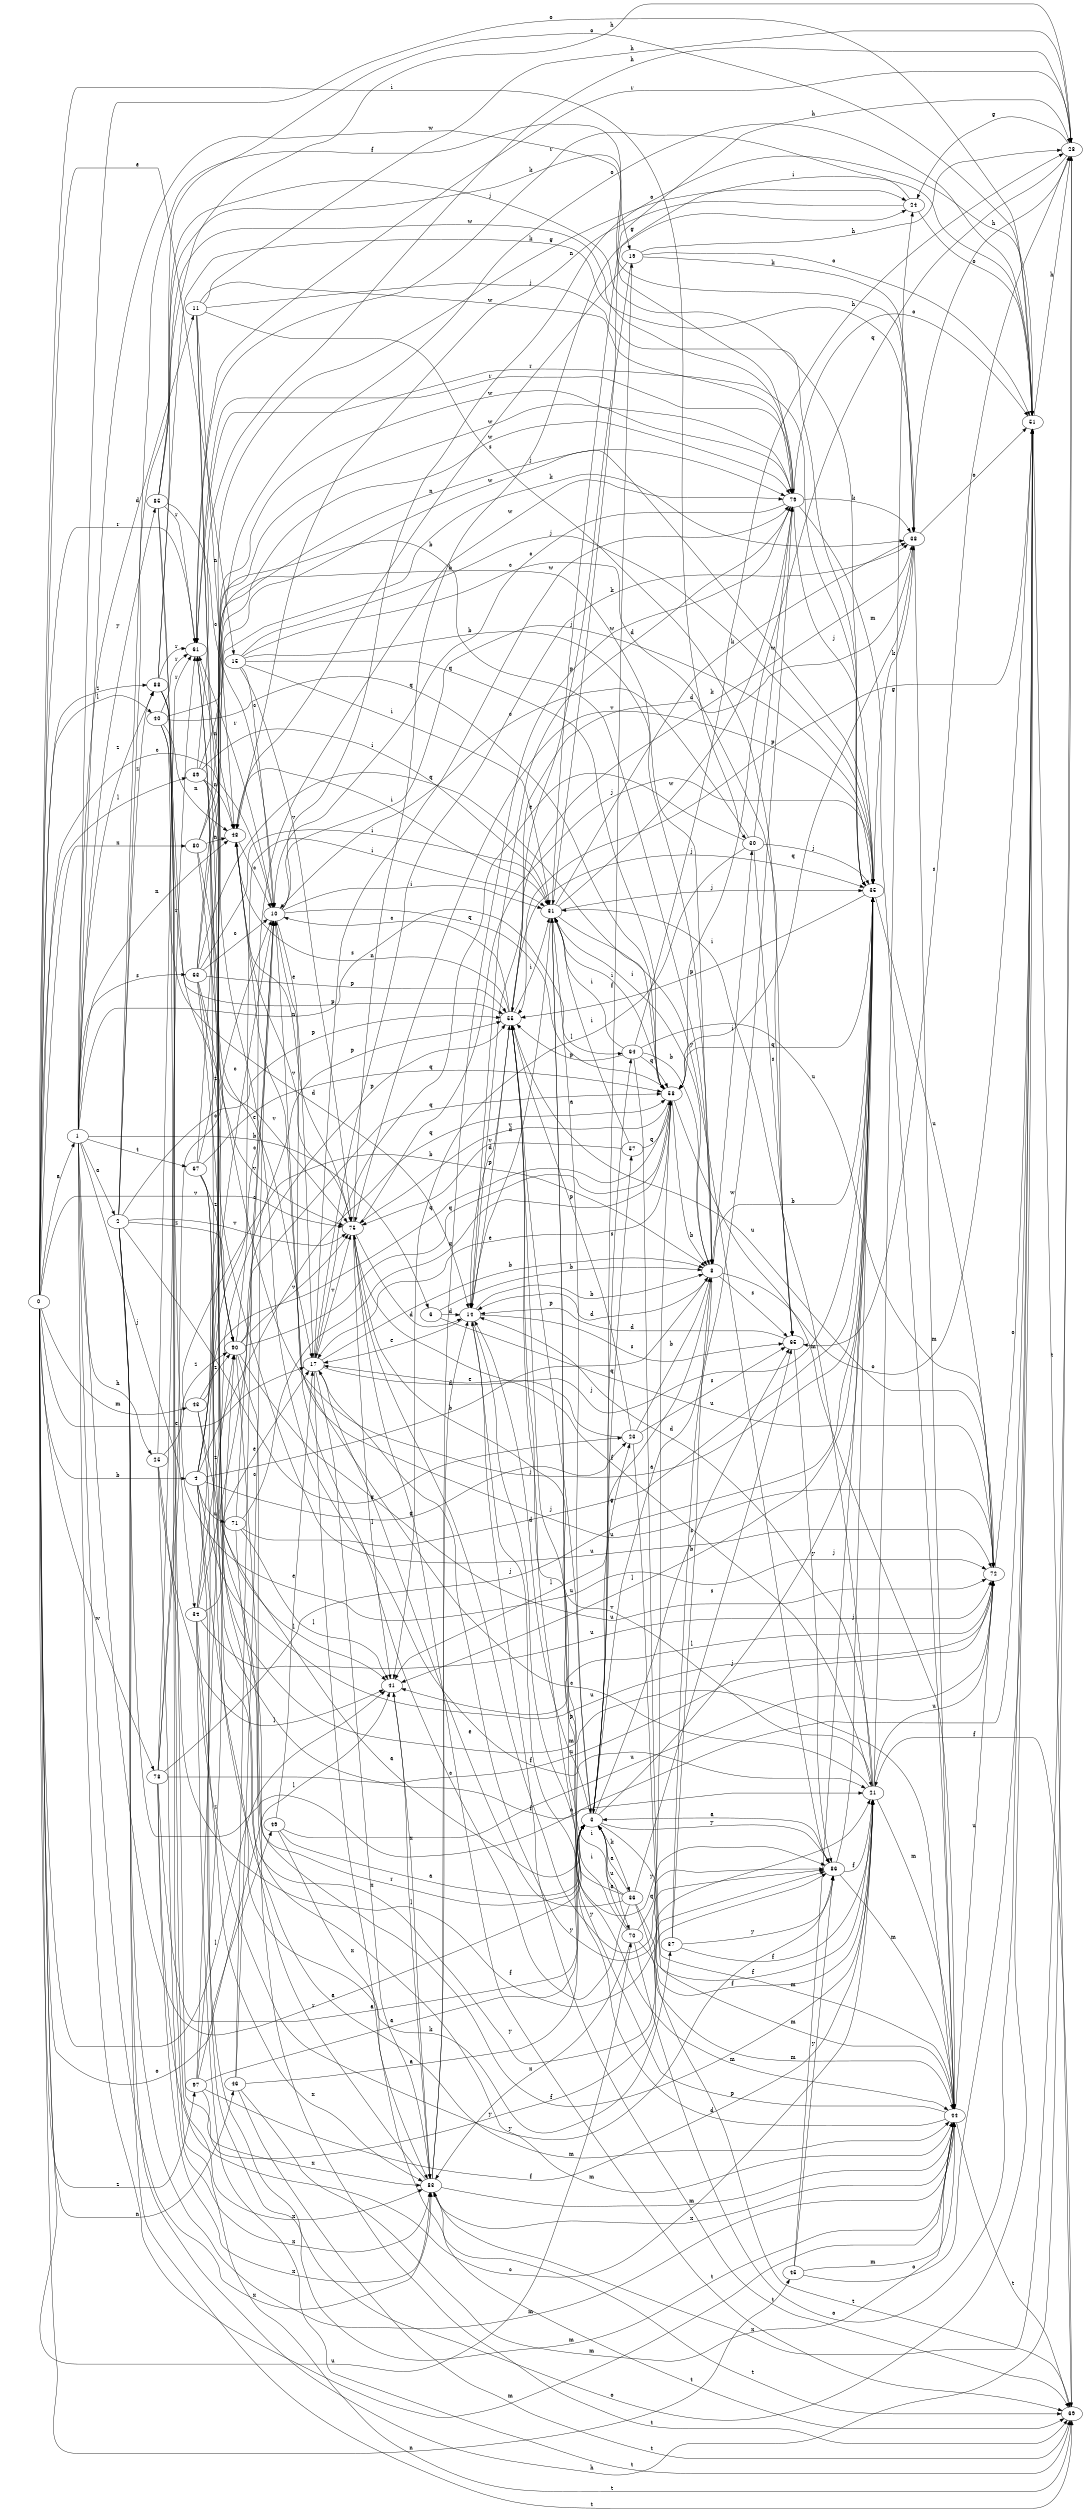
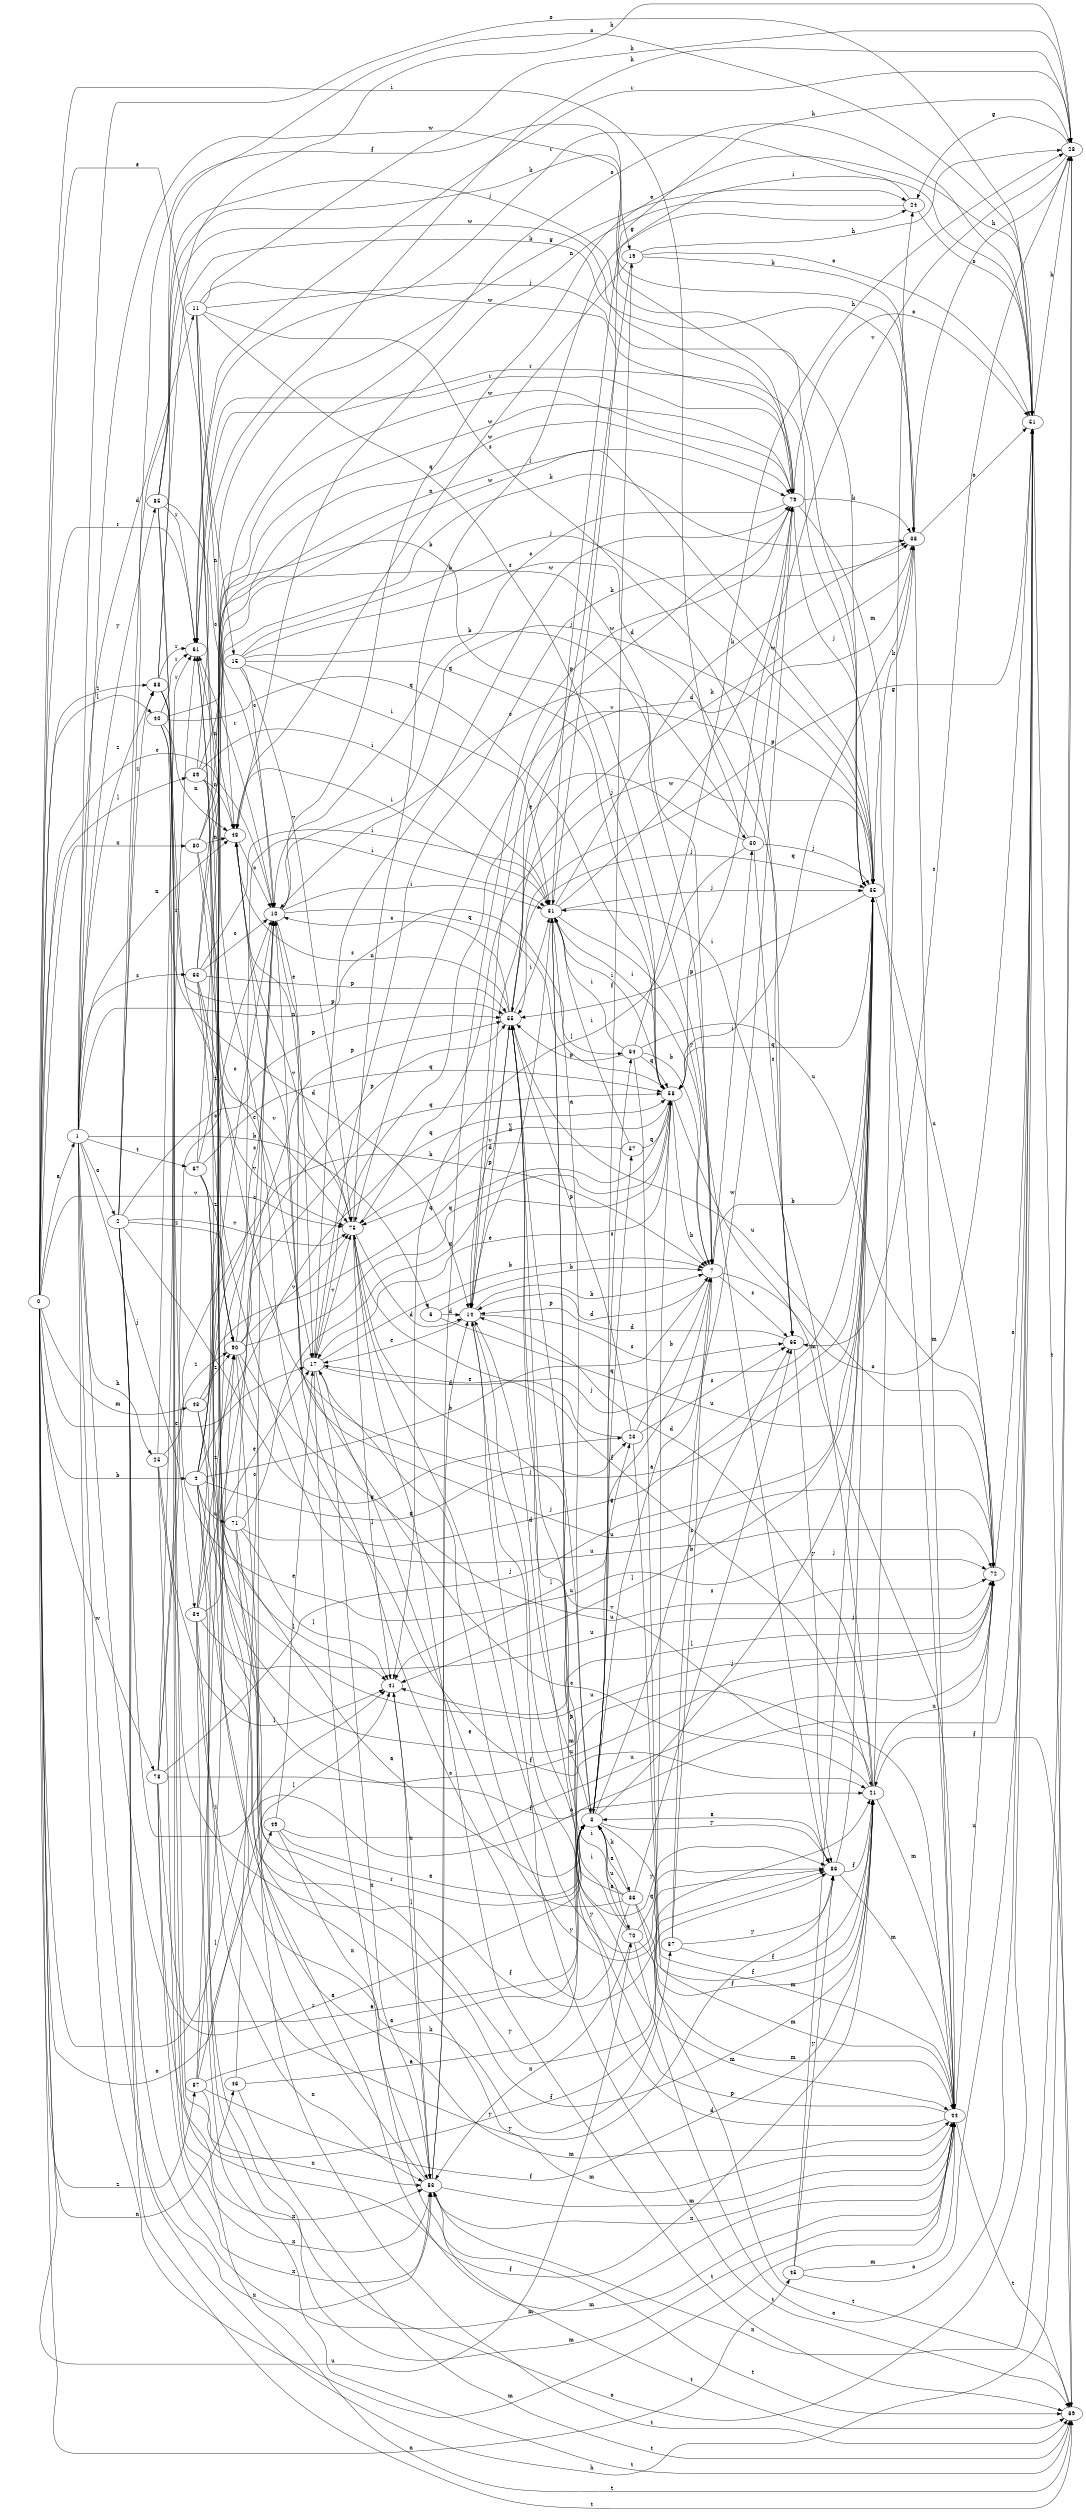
(873, 338) -> (873, 338)
(511, 565) -> (511, 565)
(459, 794) -> (547, 631)
(258, 1068) -> none
(712, 1271) -> (712, 1271)
(196, 2085) -> (196, 2085)
(511, 2270) -> (511, 2270)
(615, 2357) -> (402, 2189)
